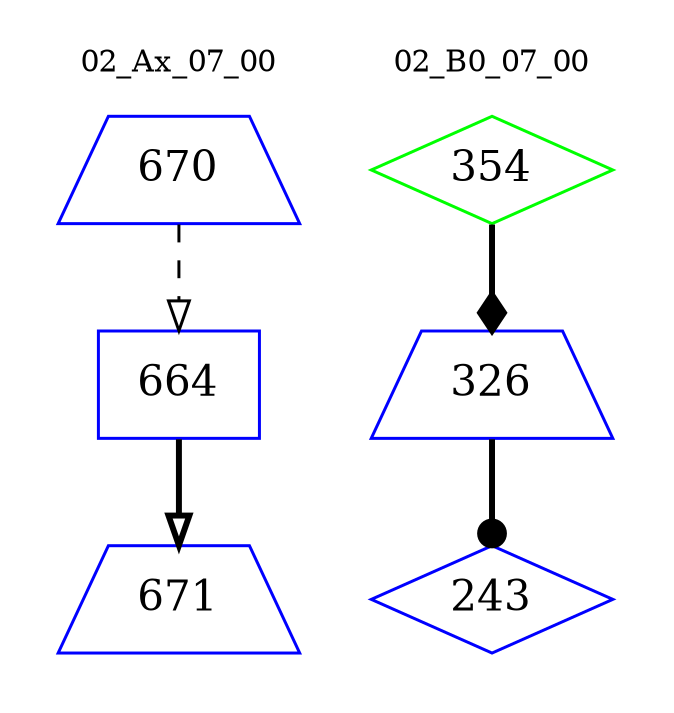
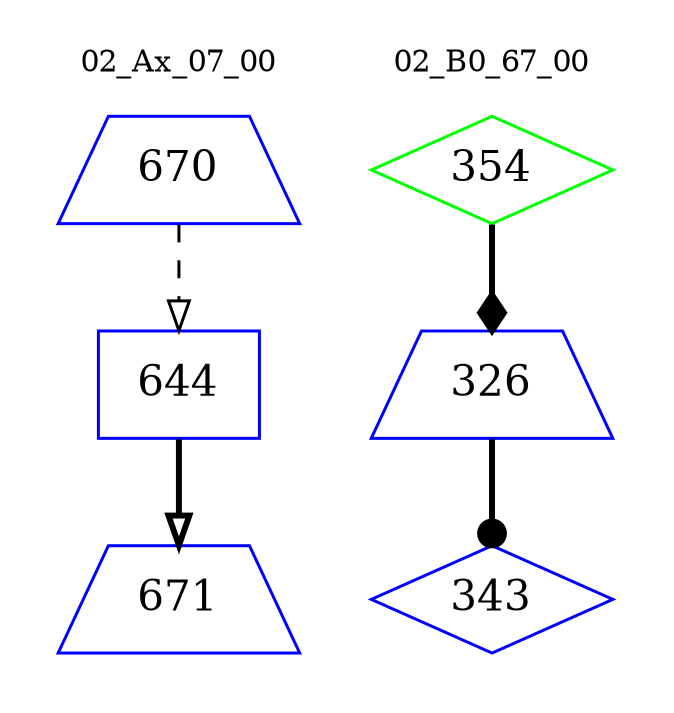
(492, 64) -> (492, 64)
(179, 385) -> (179, 385)
(492, 599) -> (492, 599)
